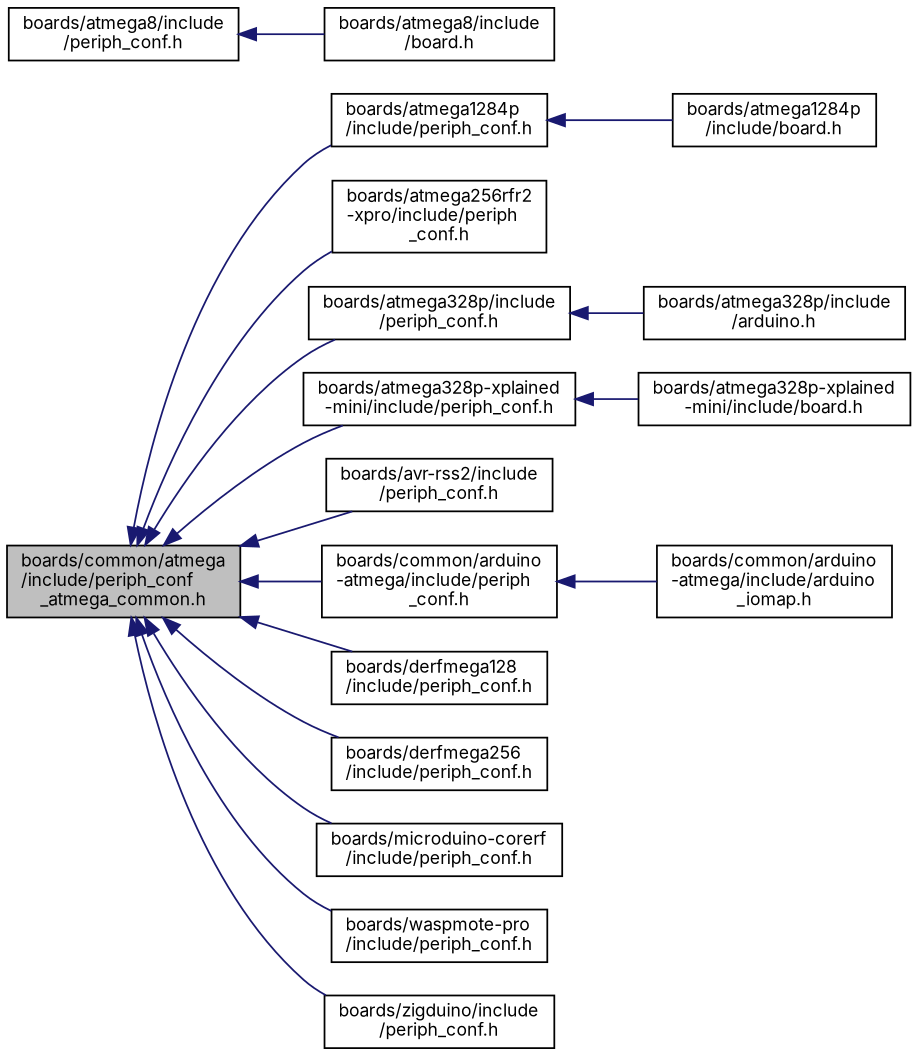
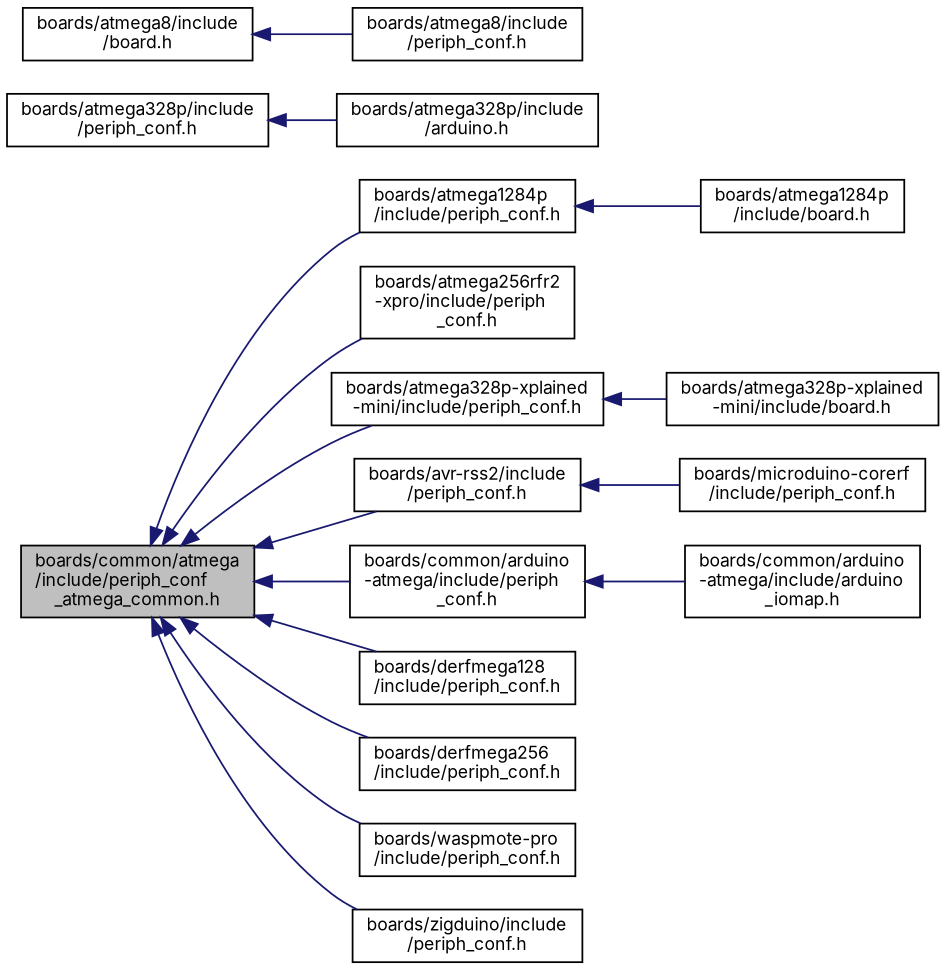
(290, 34) -> (311, 34)
(232, 422) -> none
(230, 740) -> (639, 485)
